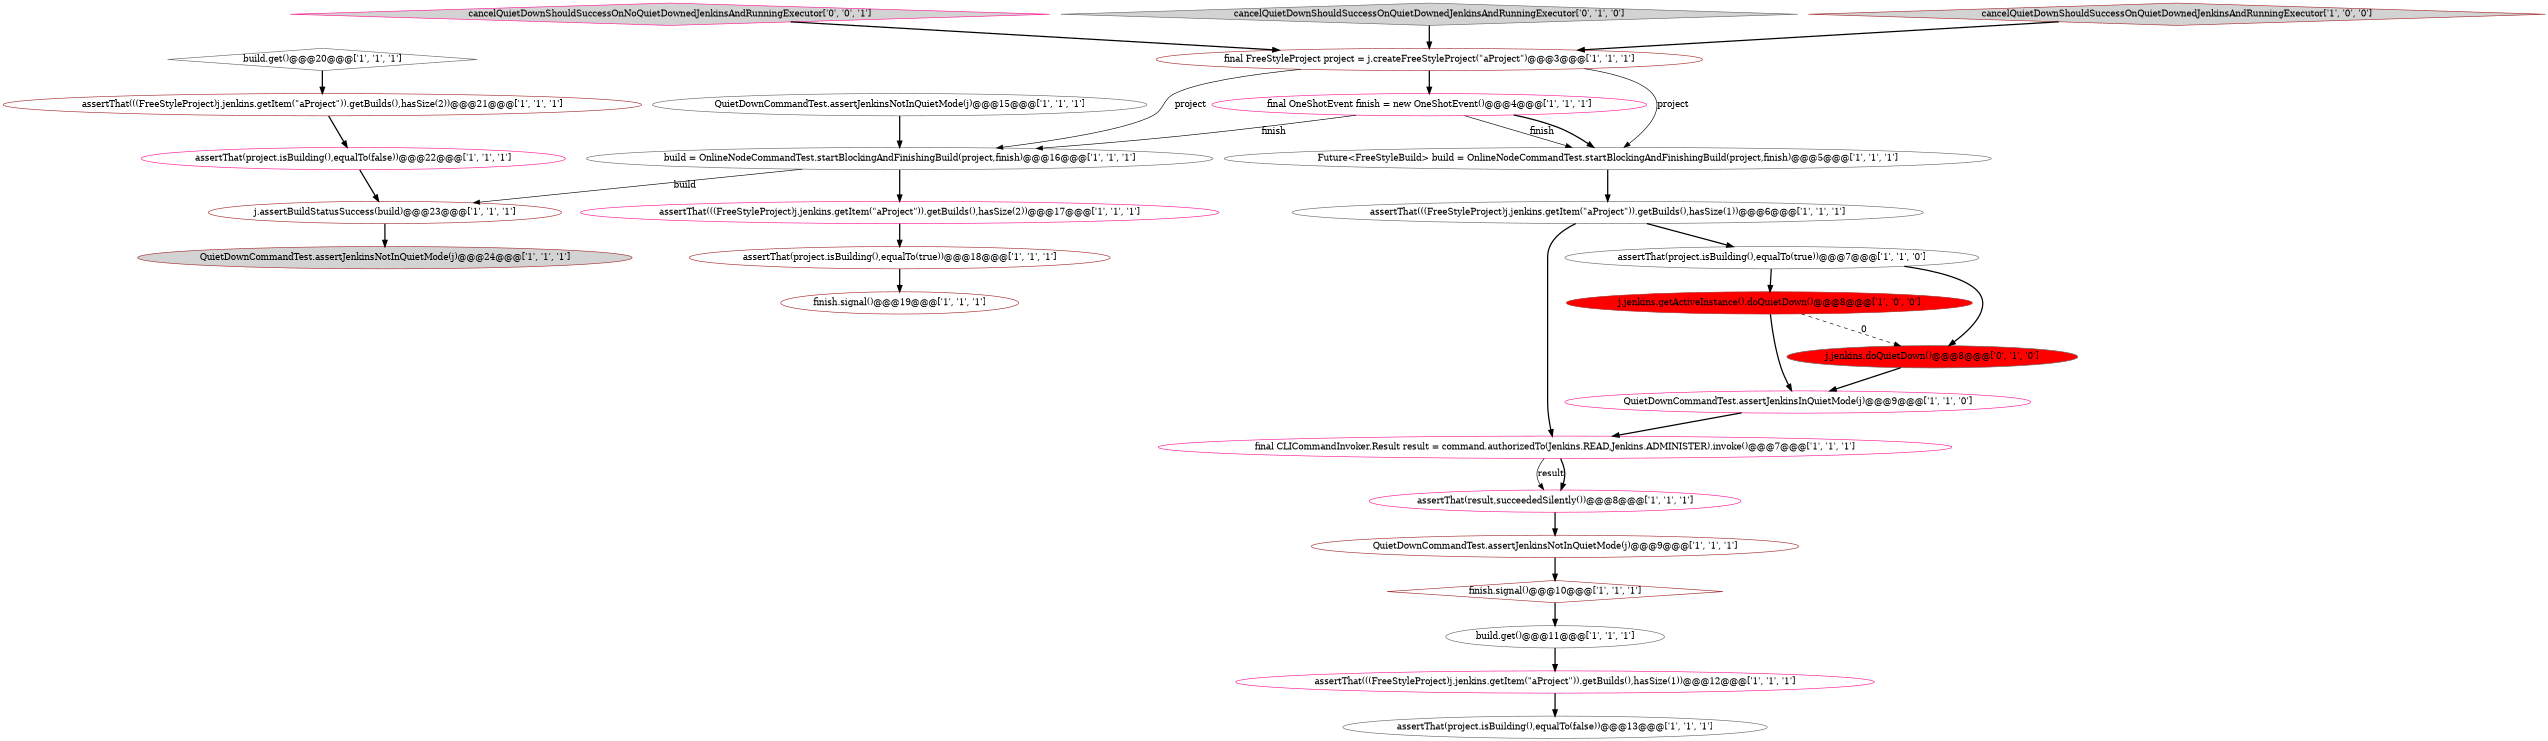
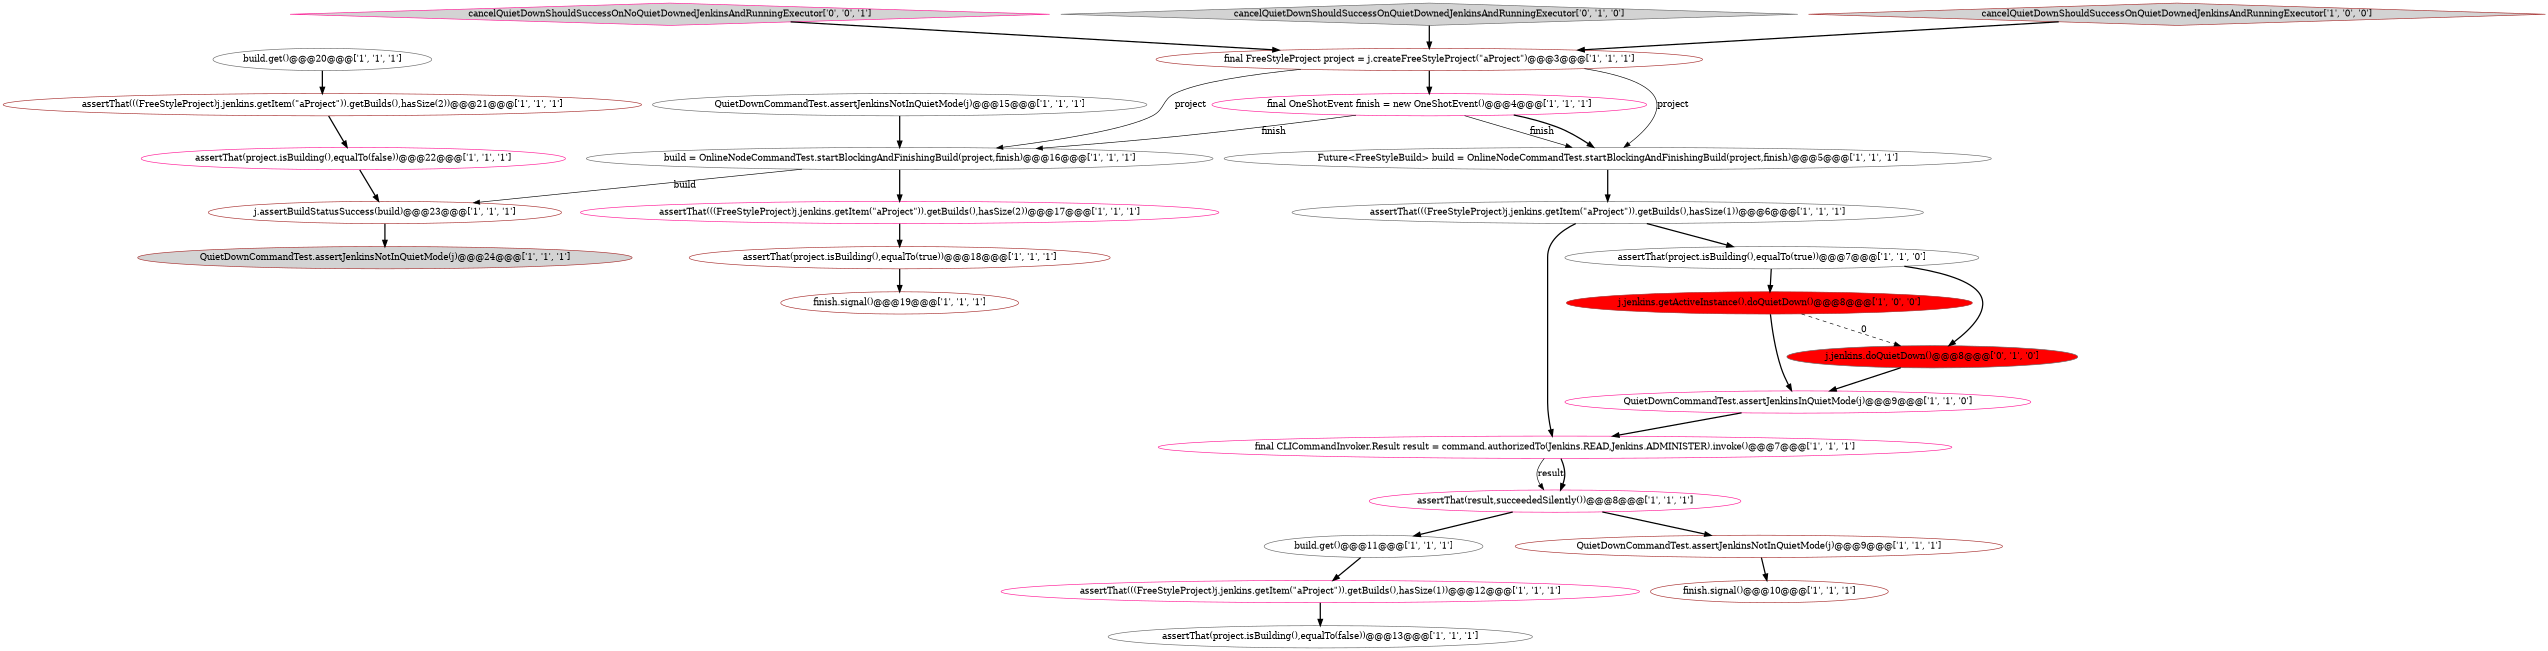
(322, 59) -> (322, 59)
(1555, 592) -> (1769, 592)
(1555, 611) -> (1466, 523)
